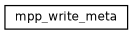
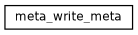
(66, 17) -> (69, 17)
